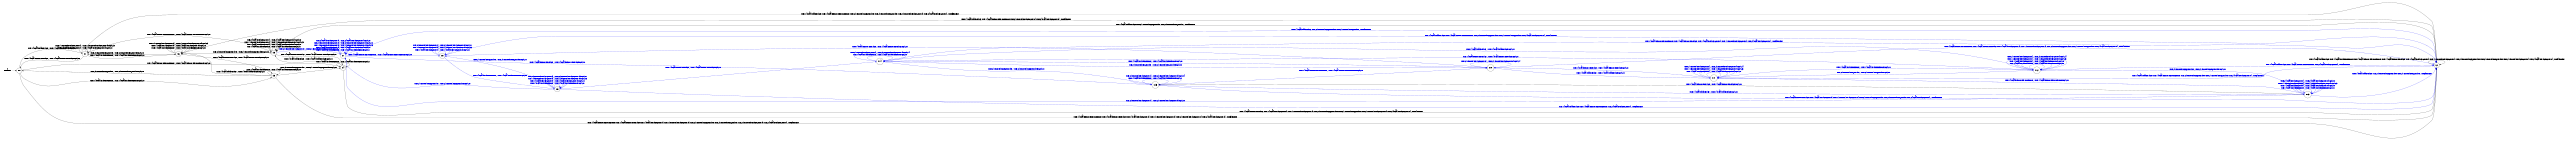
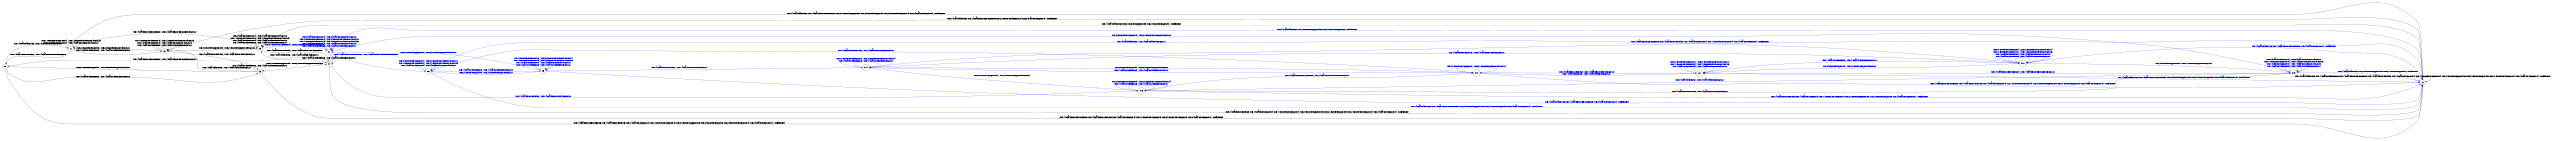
(1459, 51) -> (1222, 43)
(7, 71) -> none
